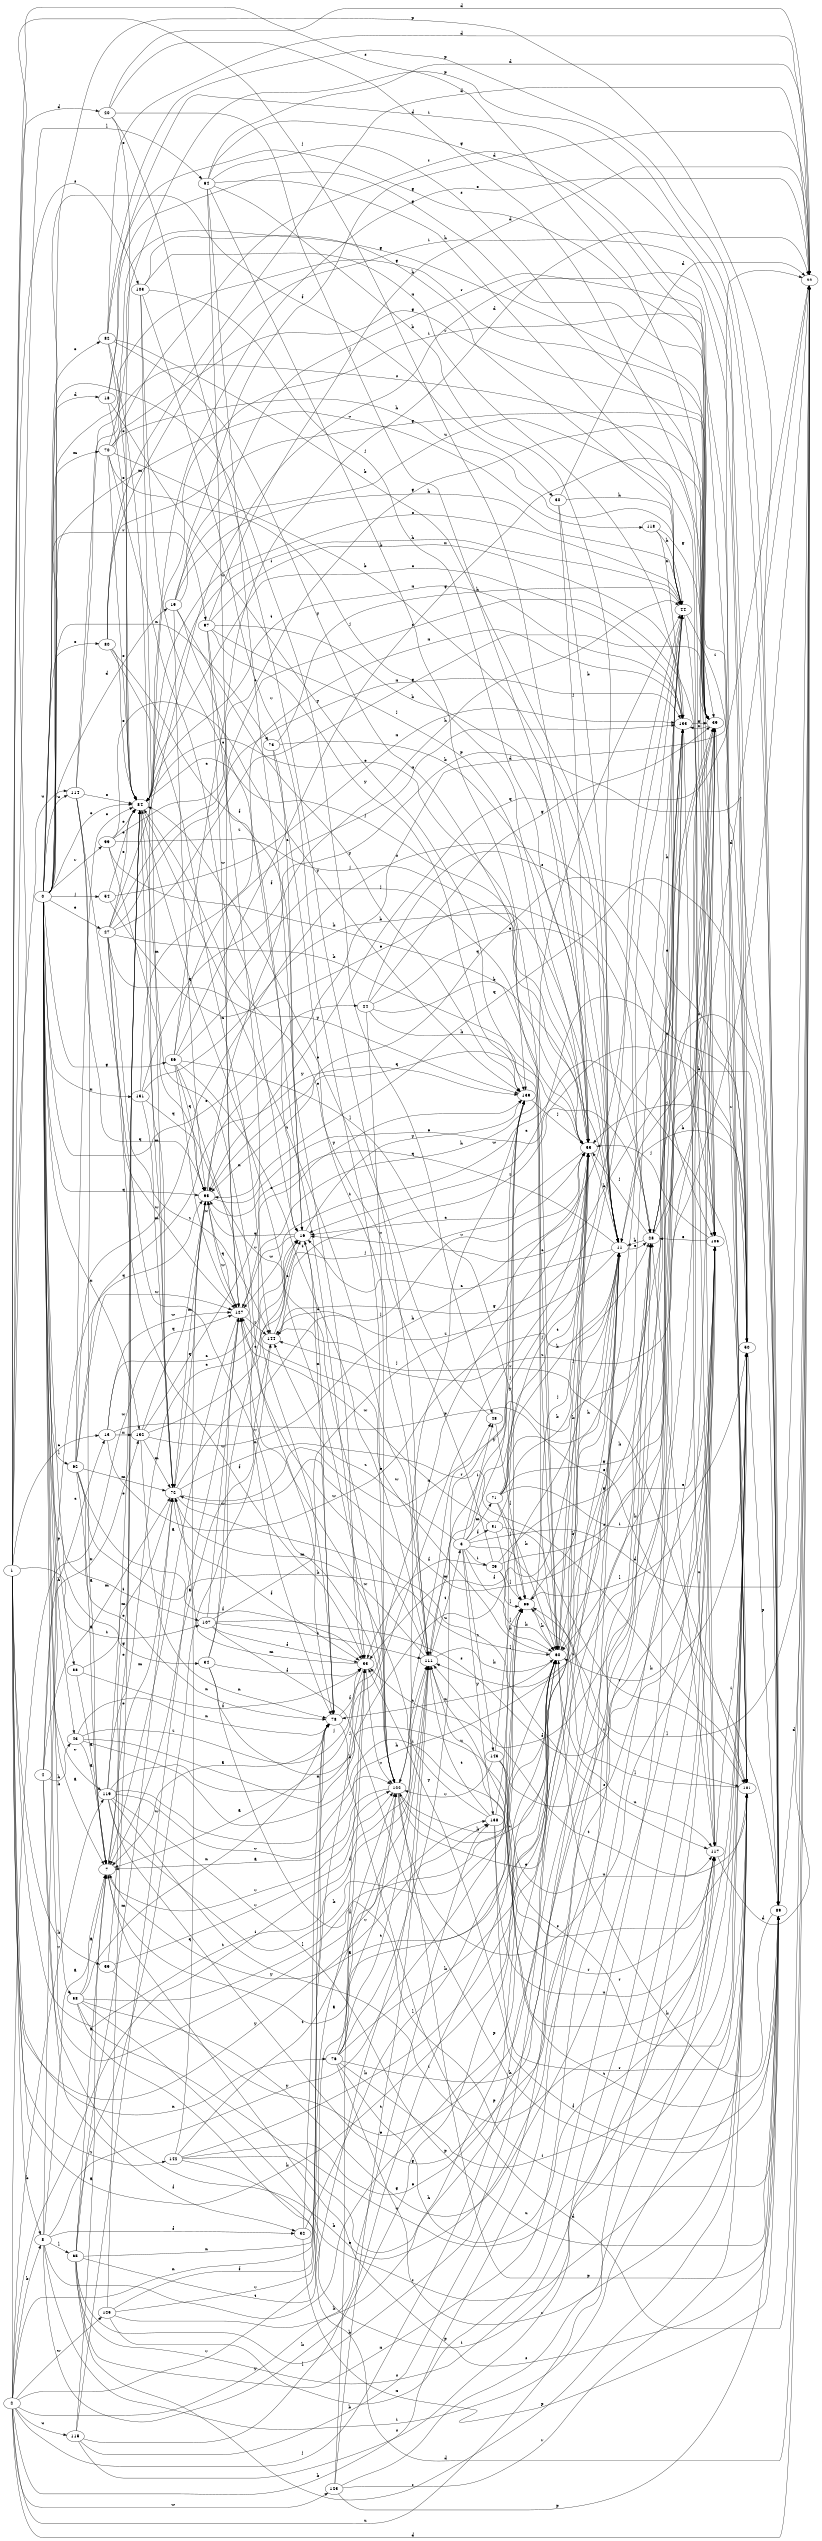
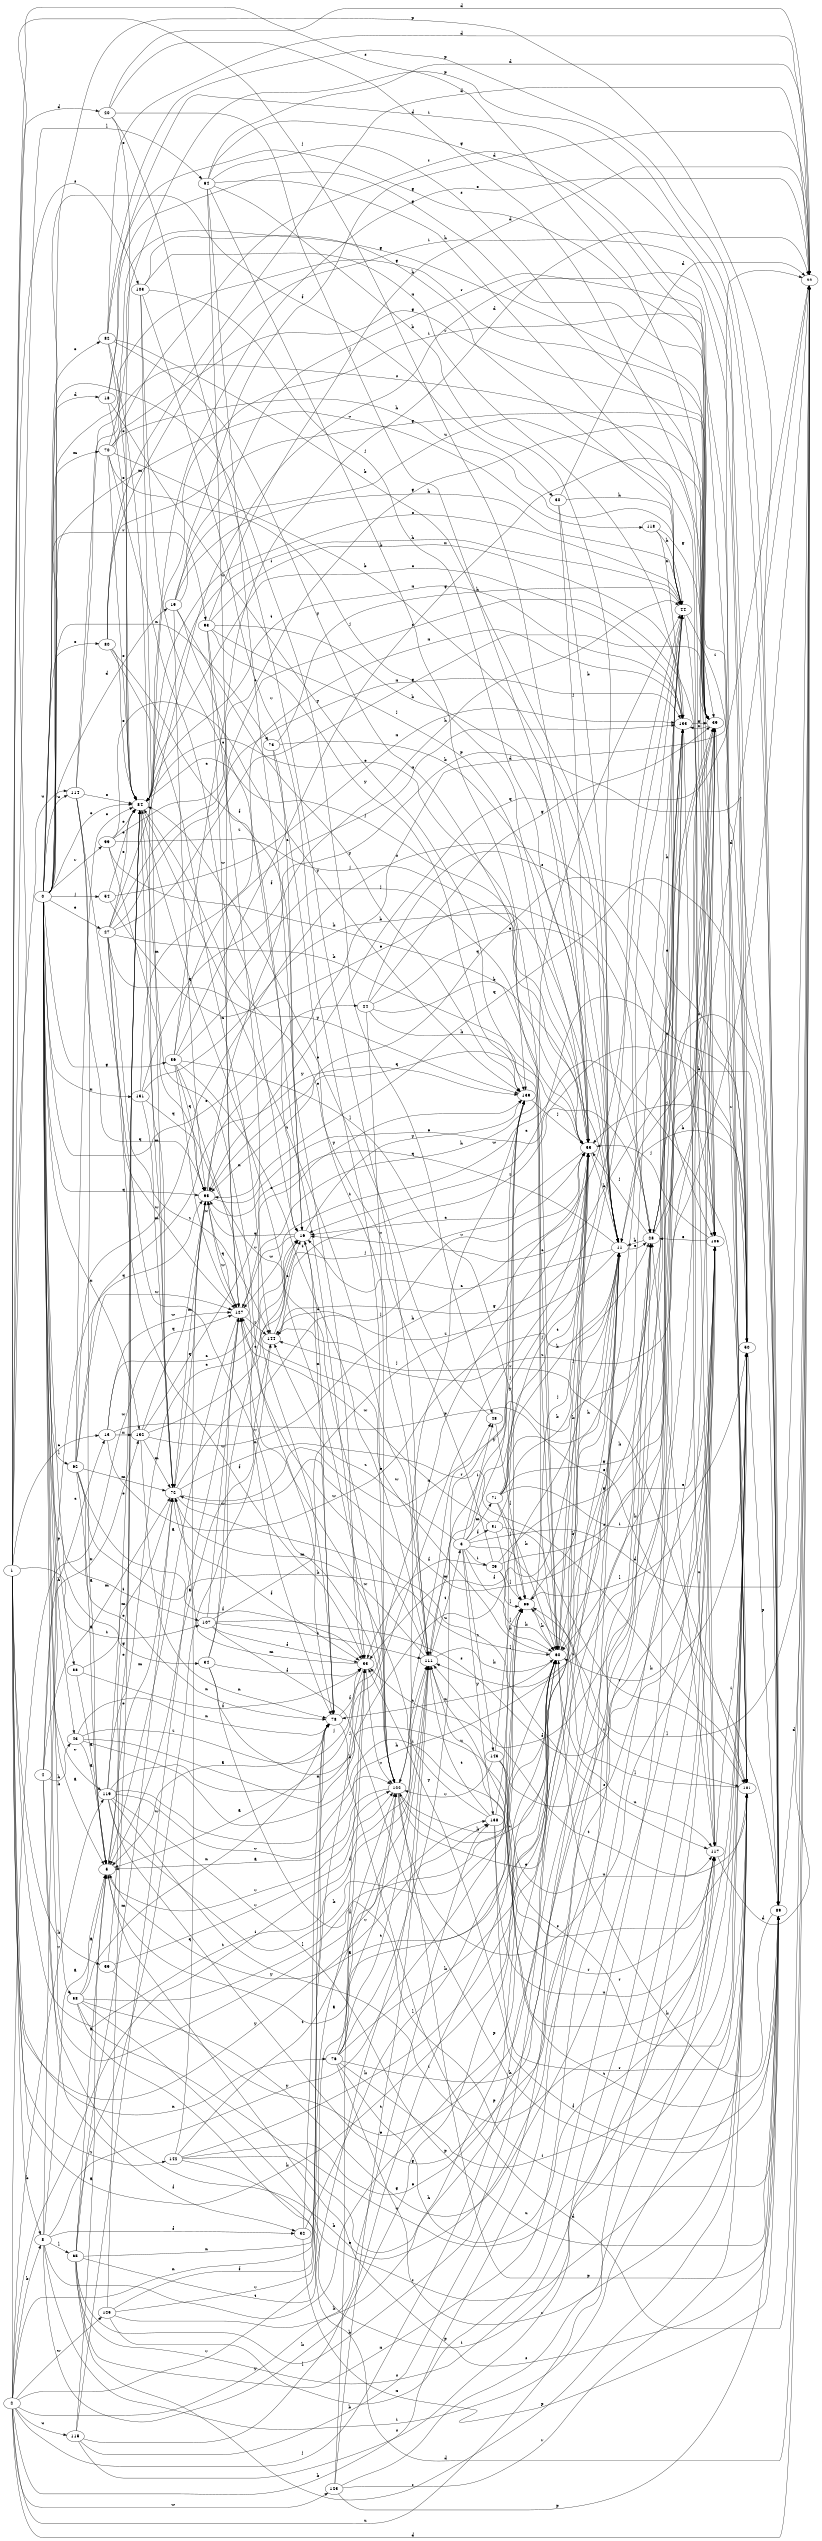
(207, 626) -> (207, 626)
(107, 1869) -> (107, 1869)
